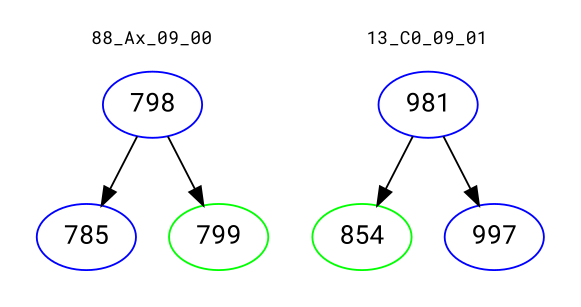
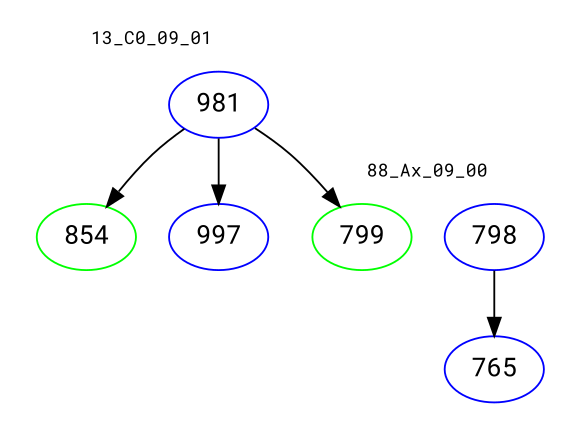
(181, 163) -> (309, 173)
(86, 237) -> (494, 369)
